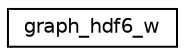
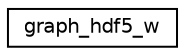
(92, 28) -> (92, 28)
